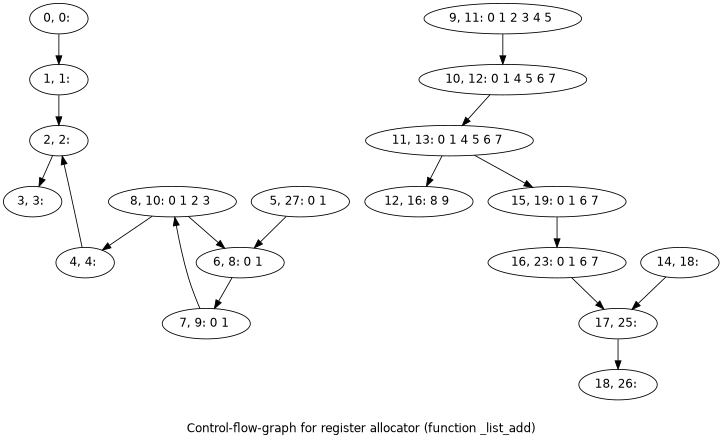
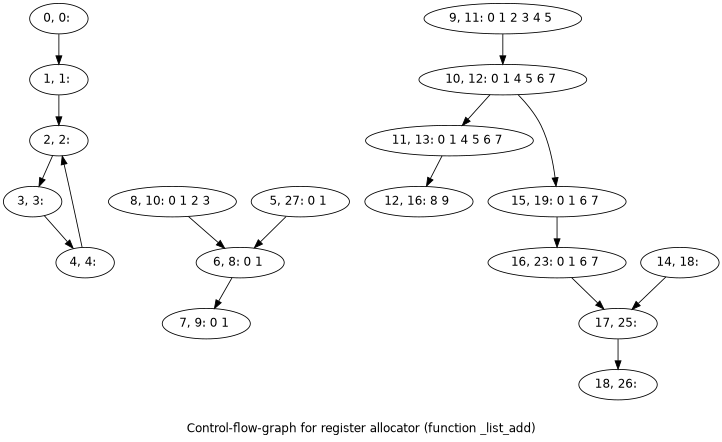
(500, 169) -> (544, 133)
(131, 231) -> (56, 229)
(186, 268) -> none
